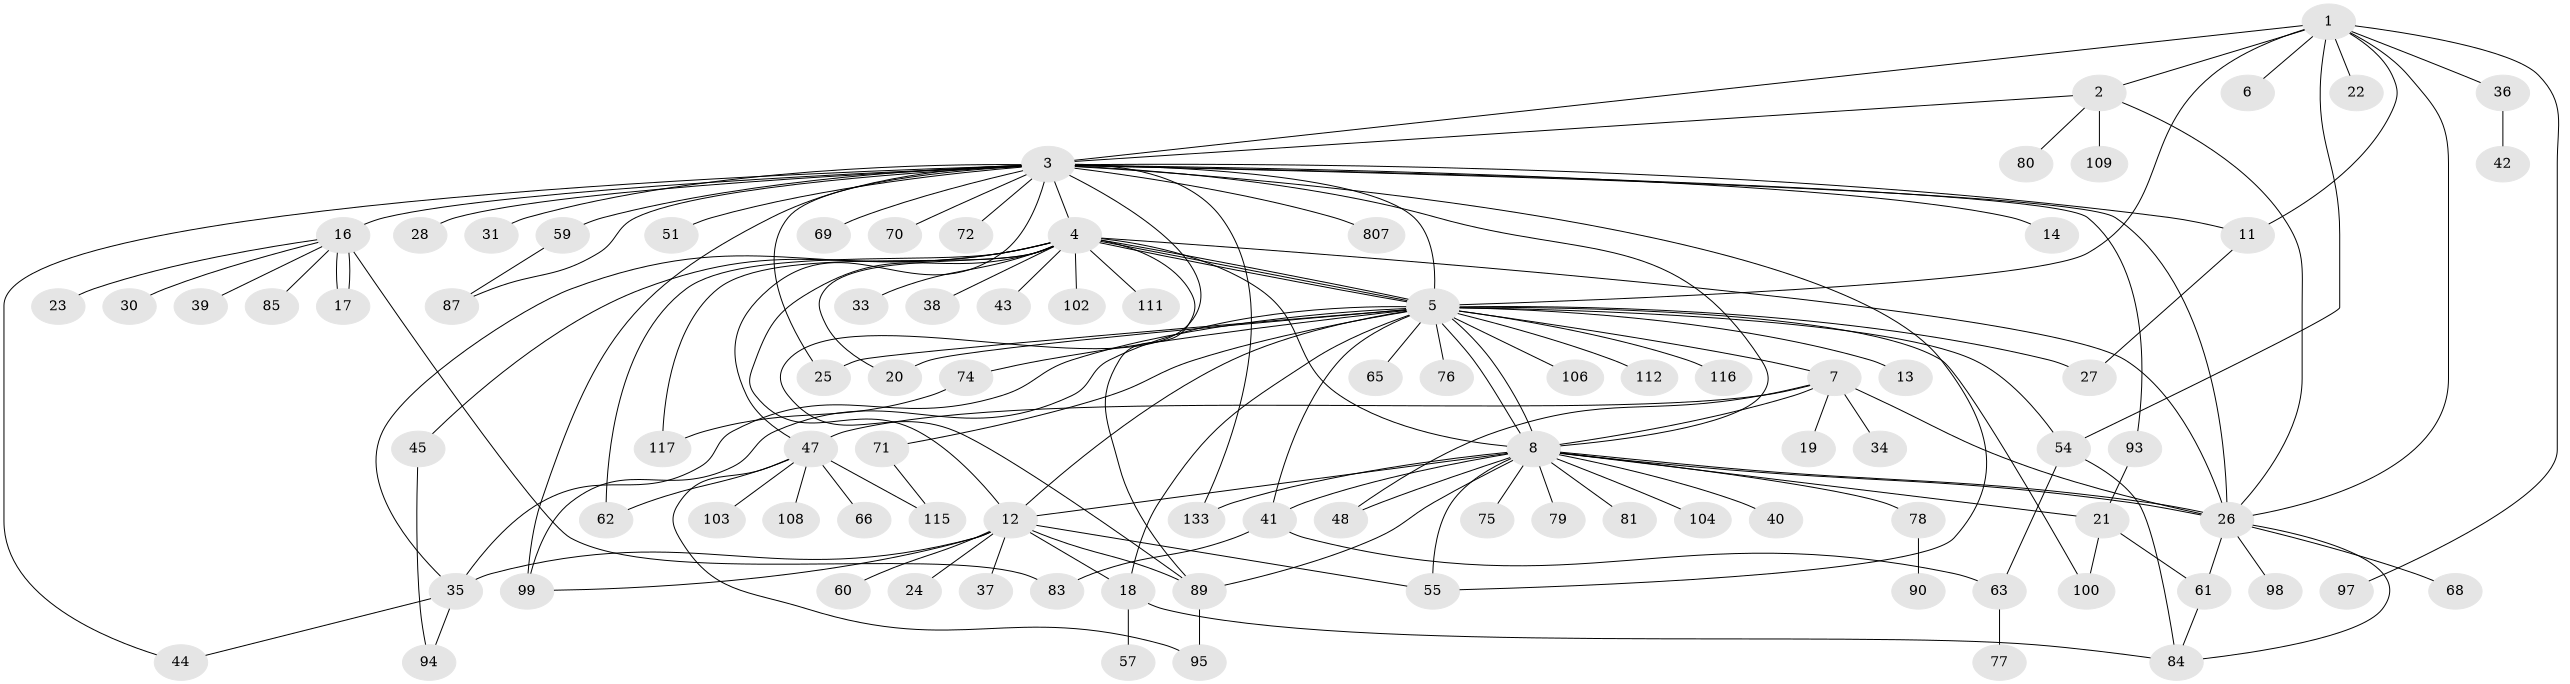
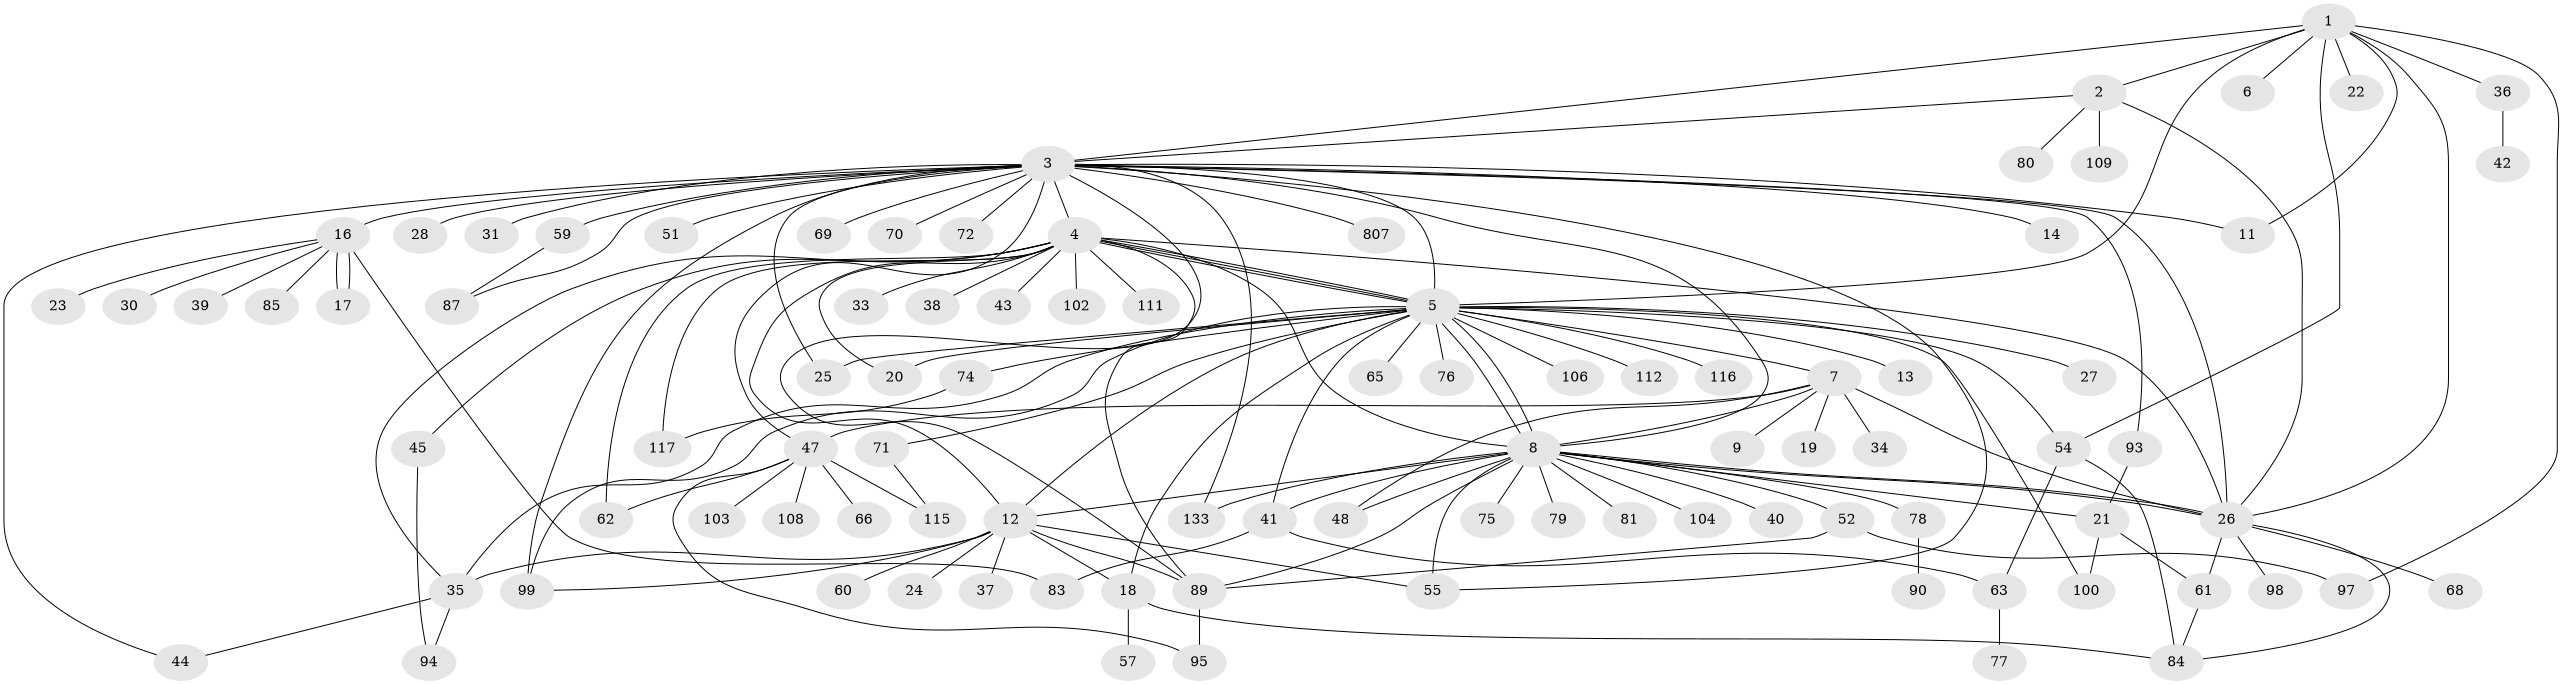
(2169, 306) -> none
none -> (1737, 449)
none -> (1847, 520)
